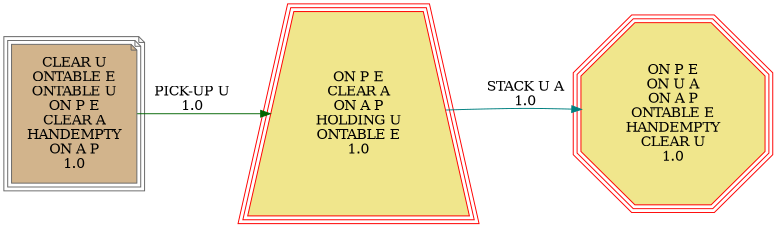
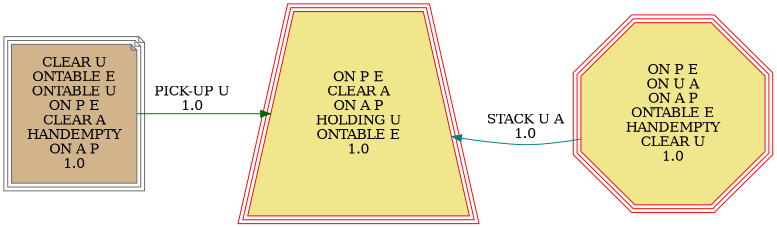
(509, 109) -> (521, 145)
